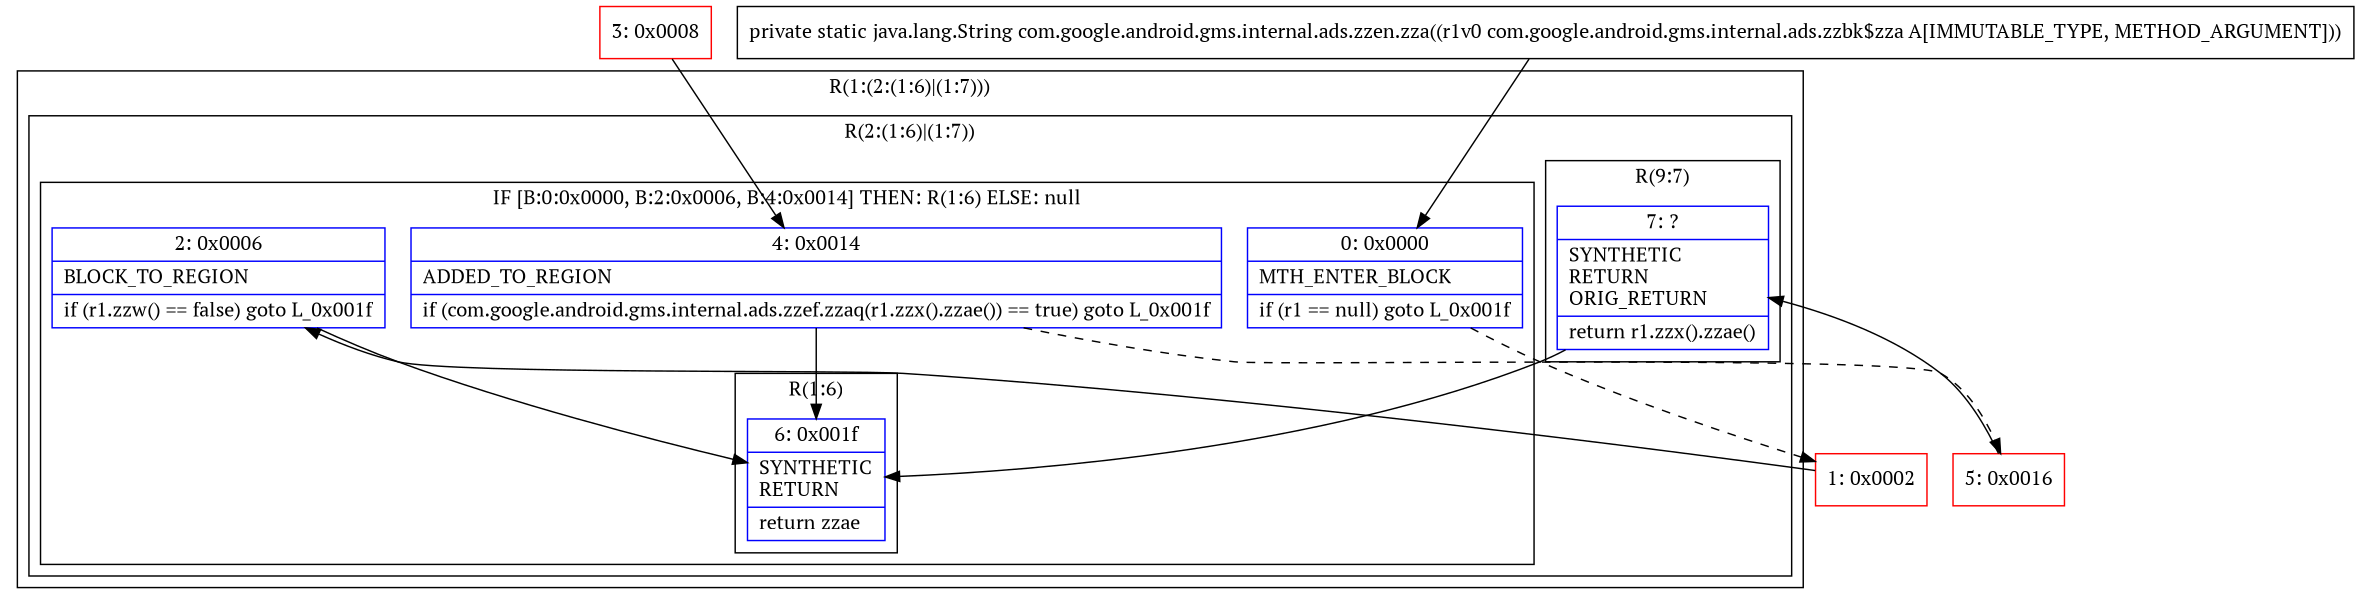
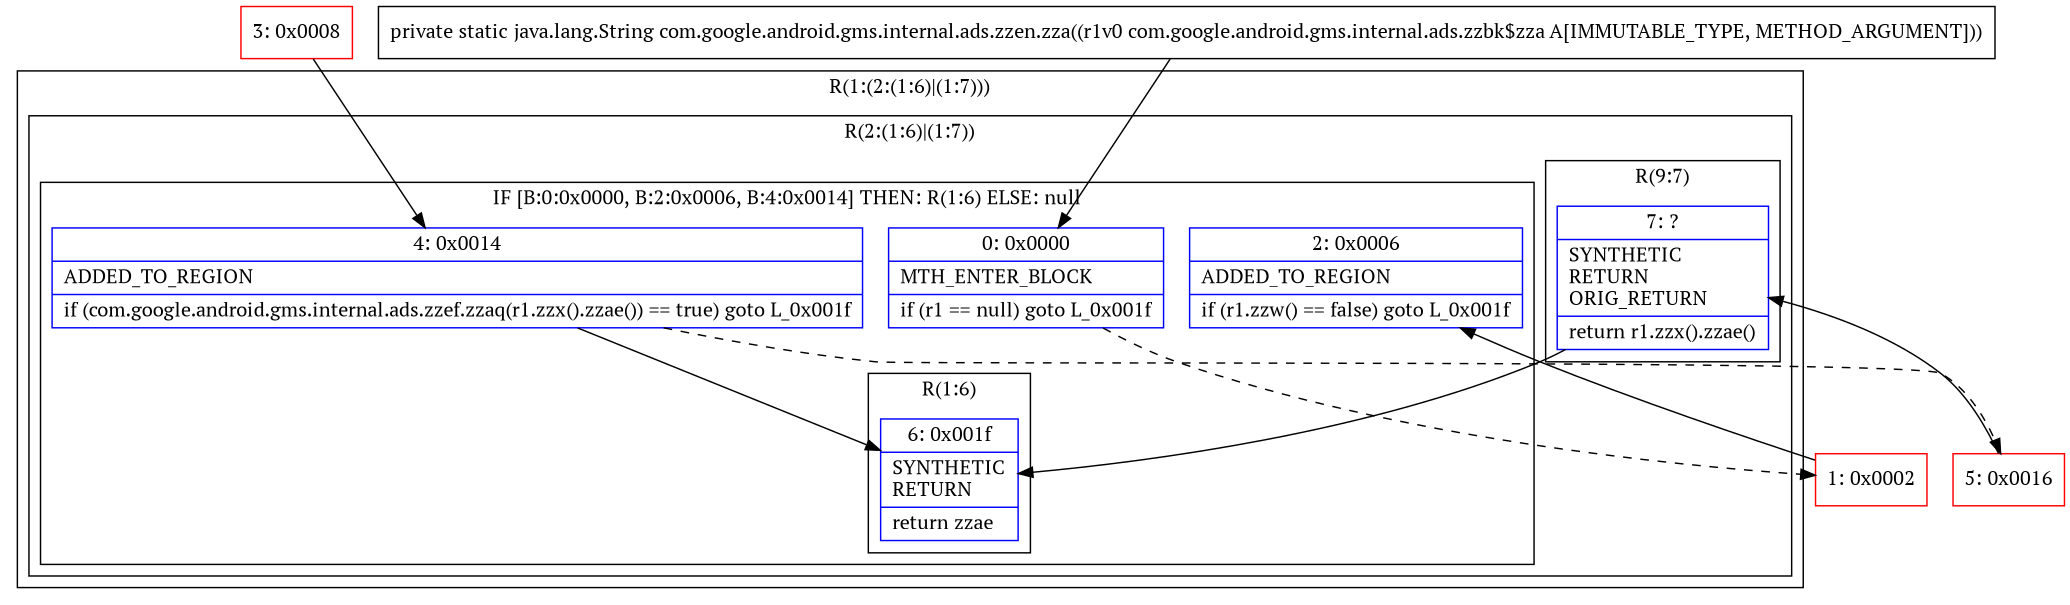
(157, 277) -> (1297, 277)
(522, 403) -> none
